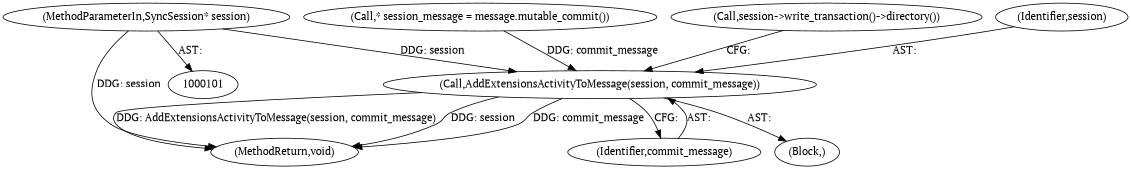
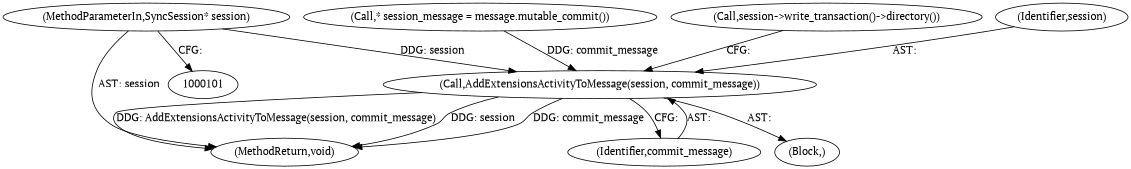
(192, 51) -> (192, 51)
(129, 85) -> (129, 85)
